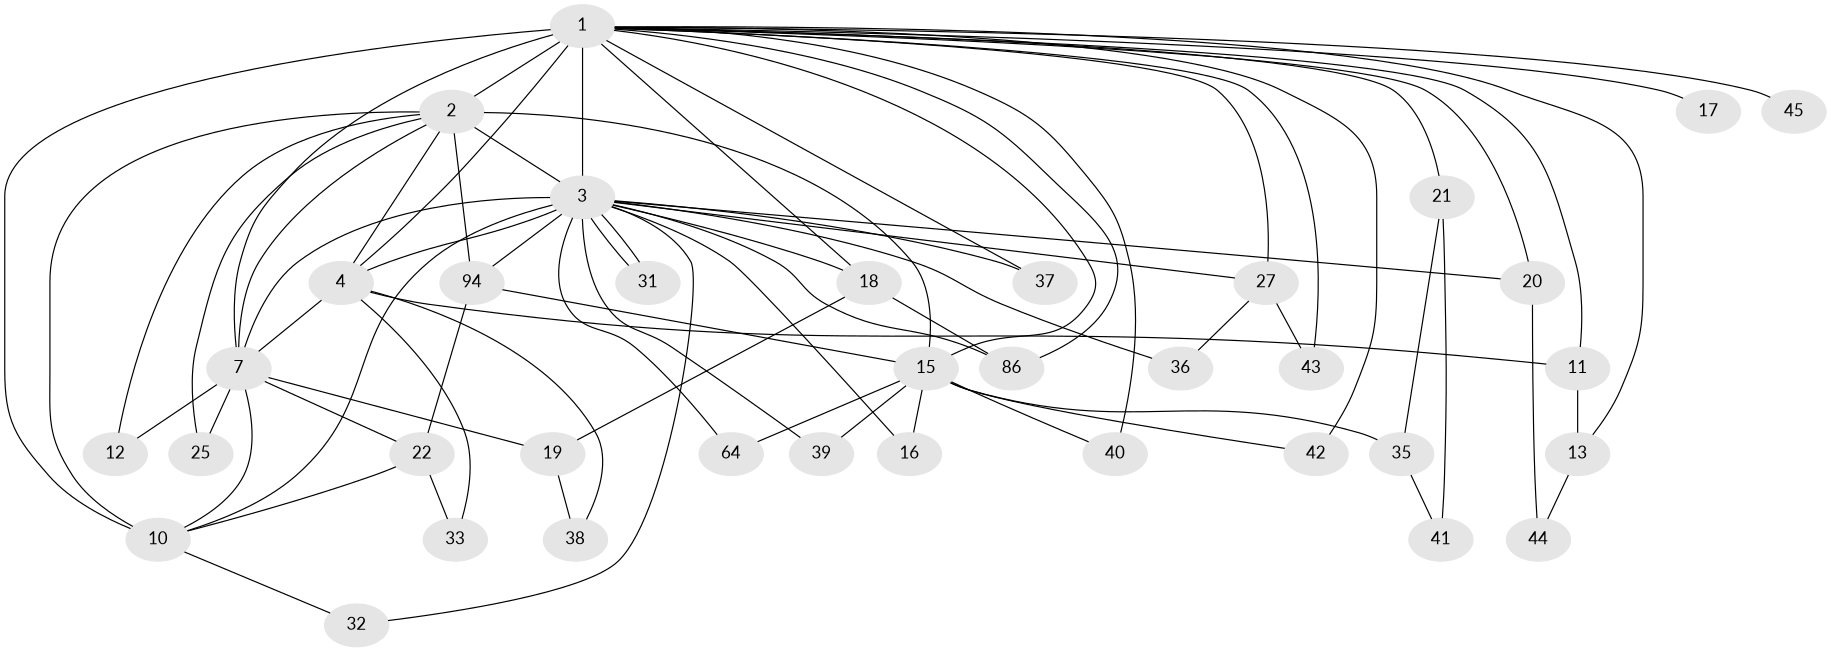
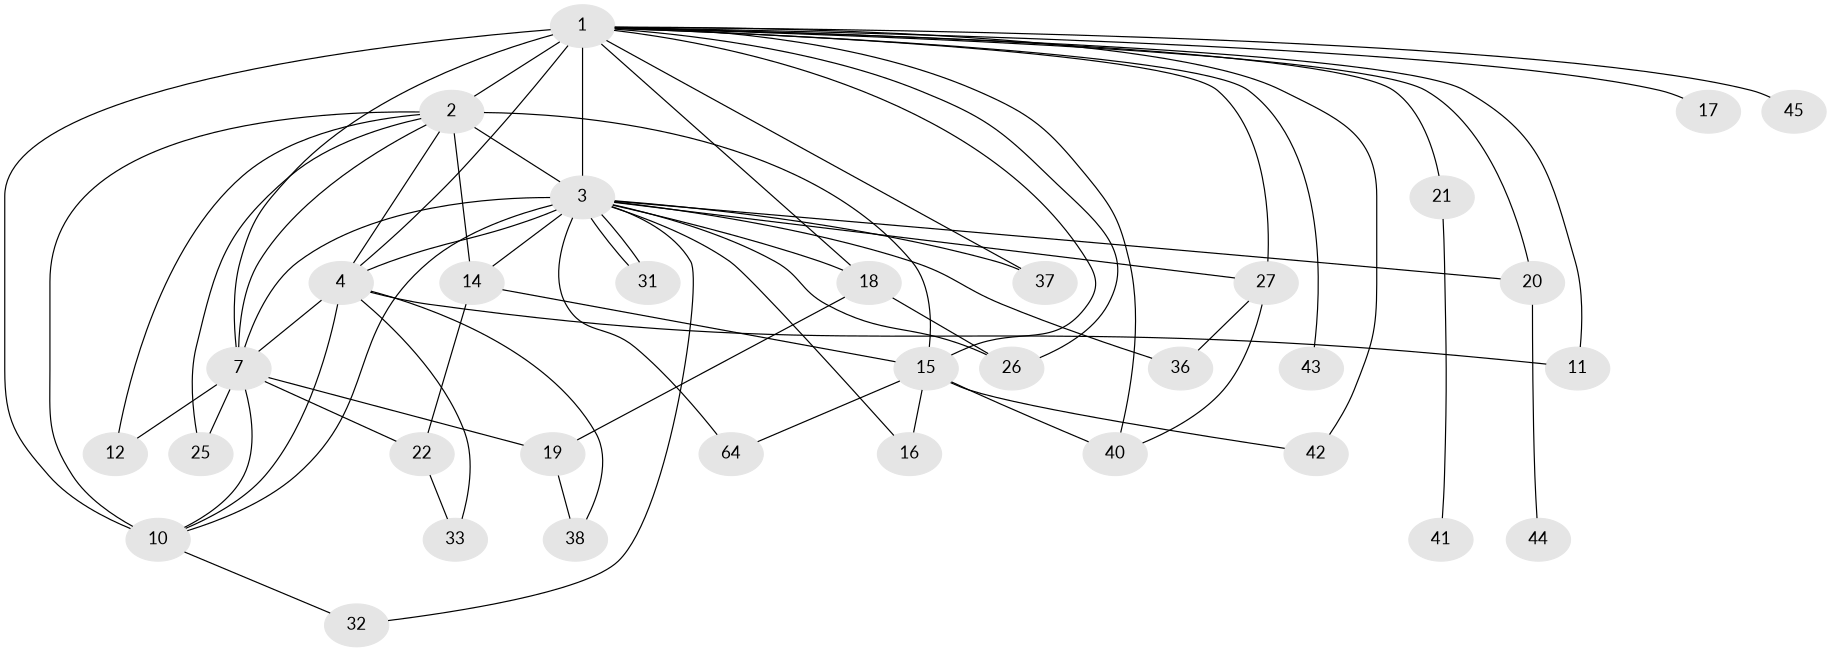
(472, 283) -> (472, 283)
(1289, 326) -> (1222, 391)
(1012, 369) -> (1012, 369)
(822, 454) -> none
(1402, 454) -> none
(1578, 454) -> none
(293, 502) -> (291, 438)
